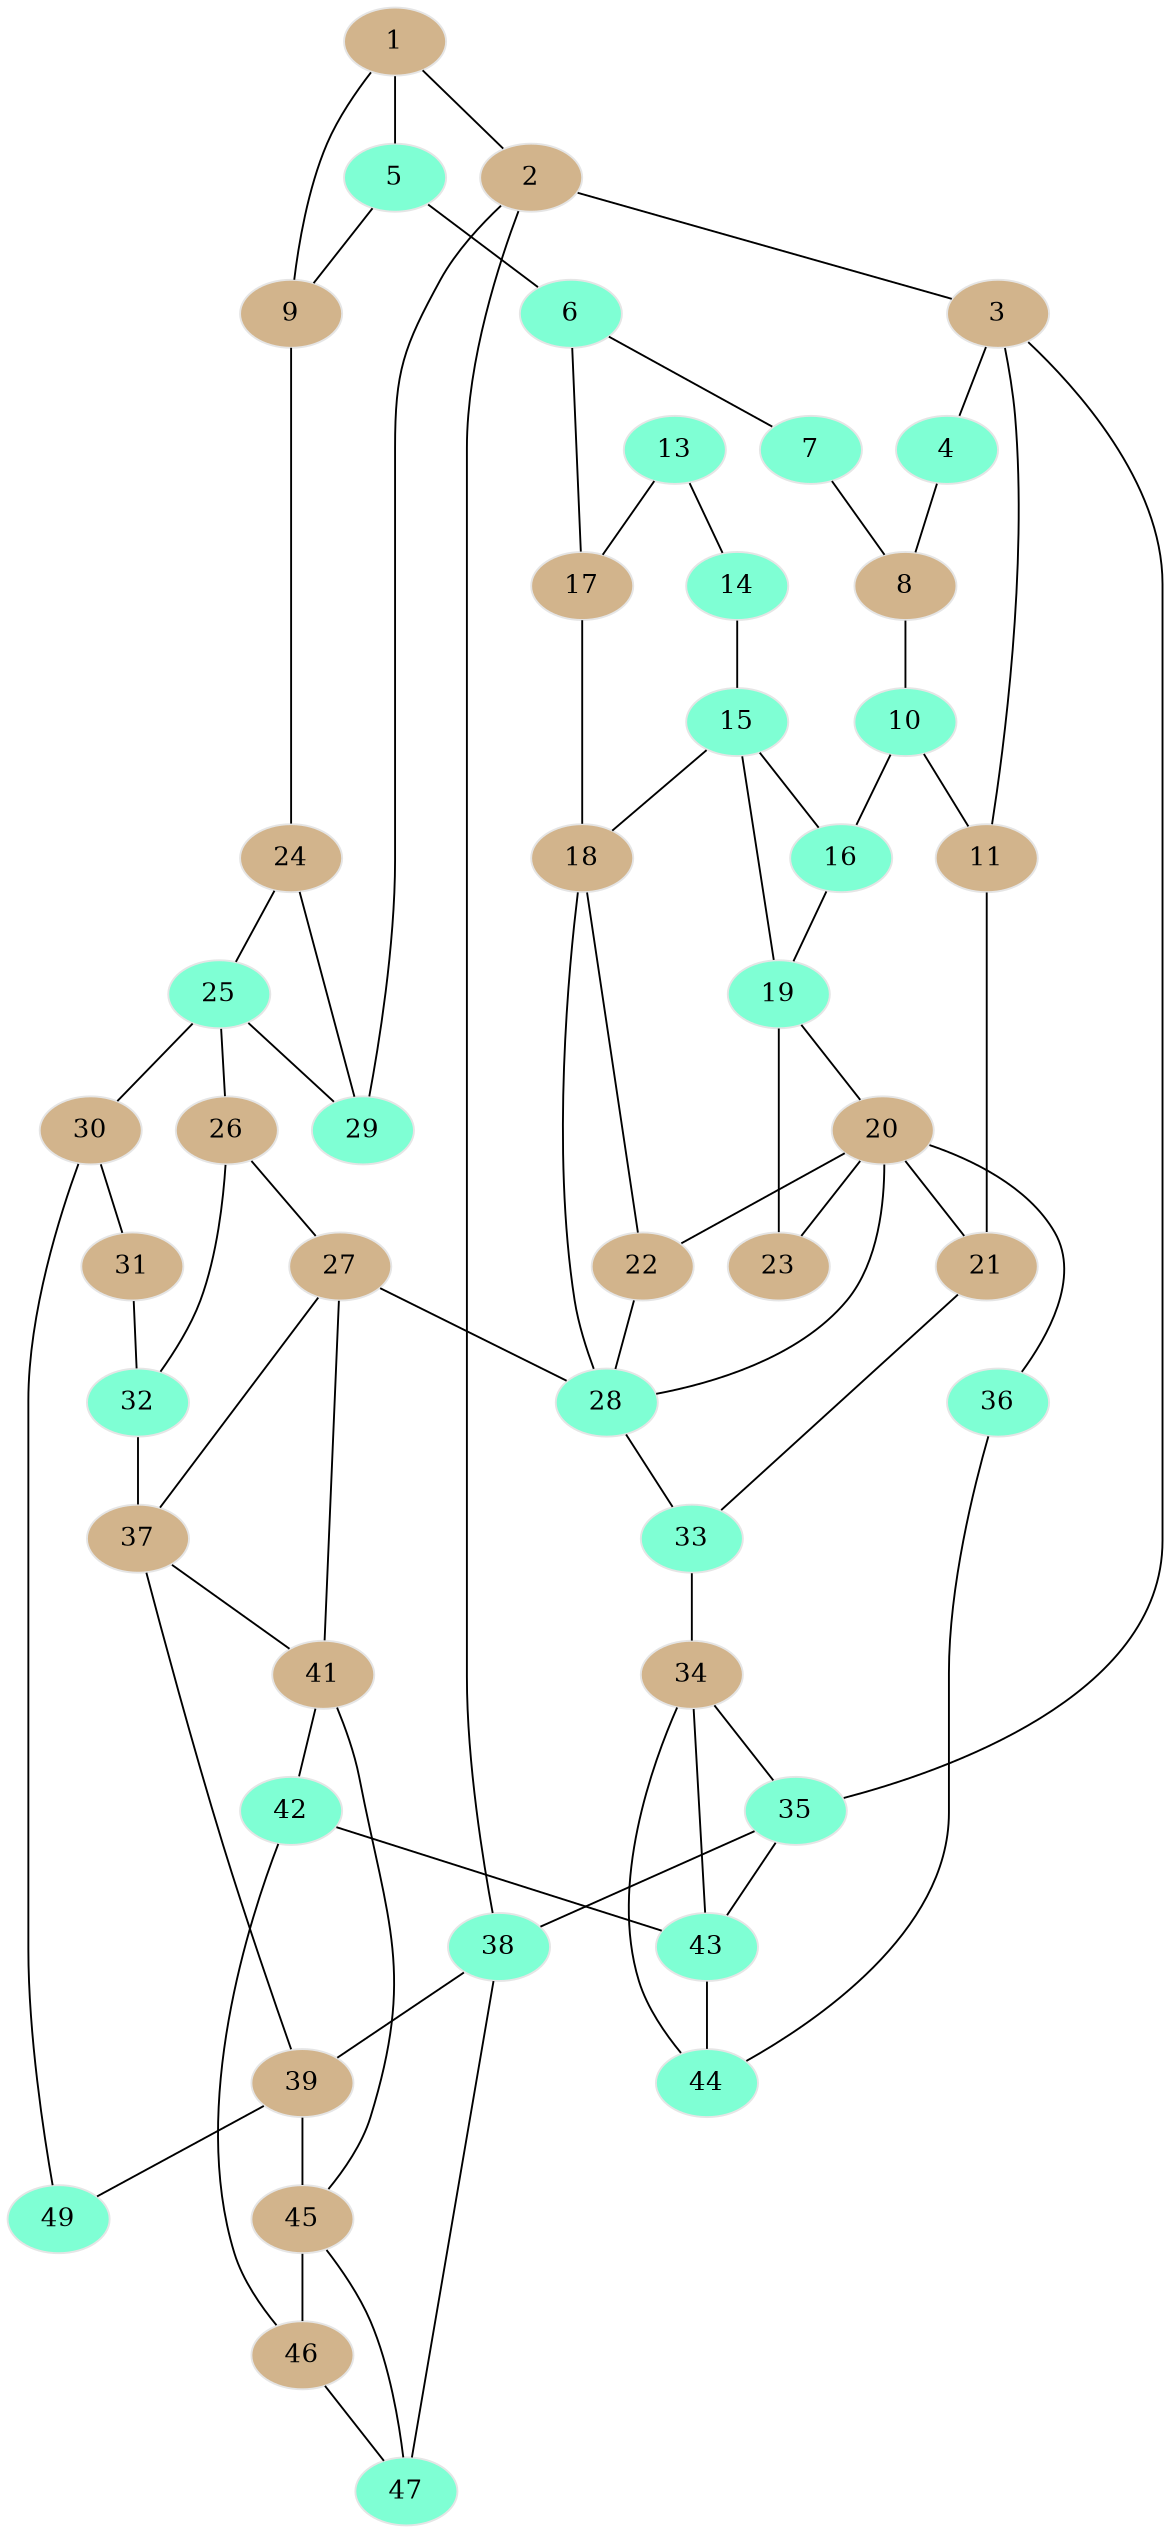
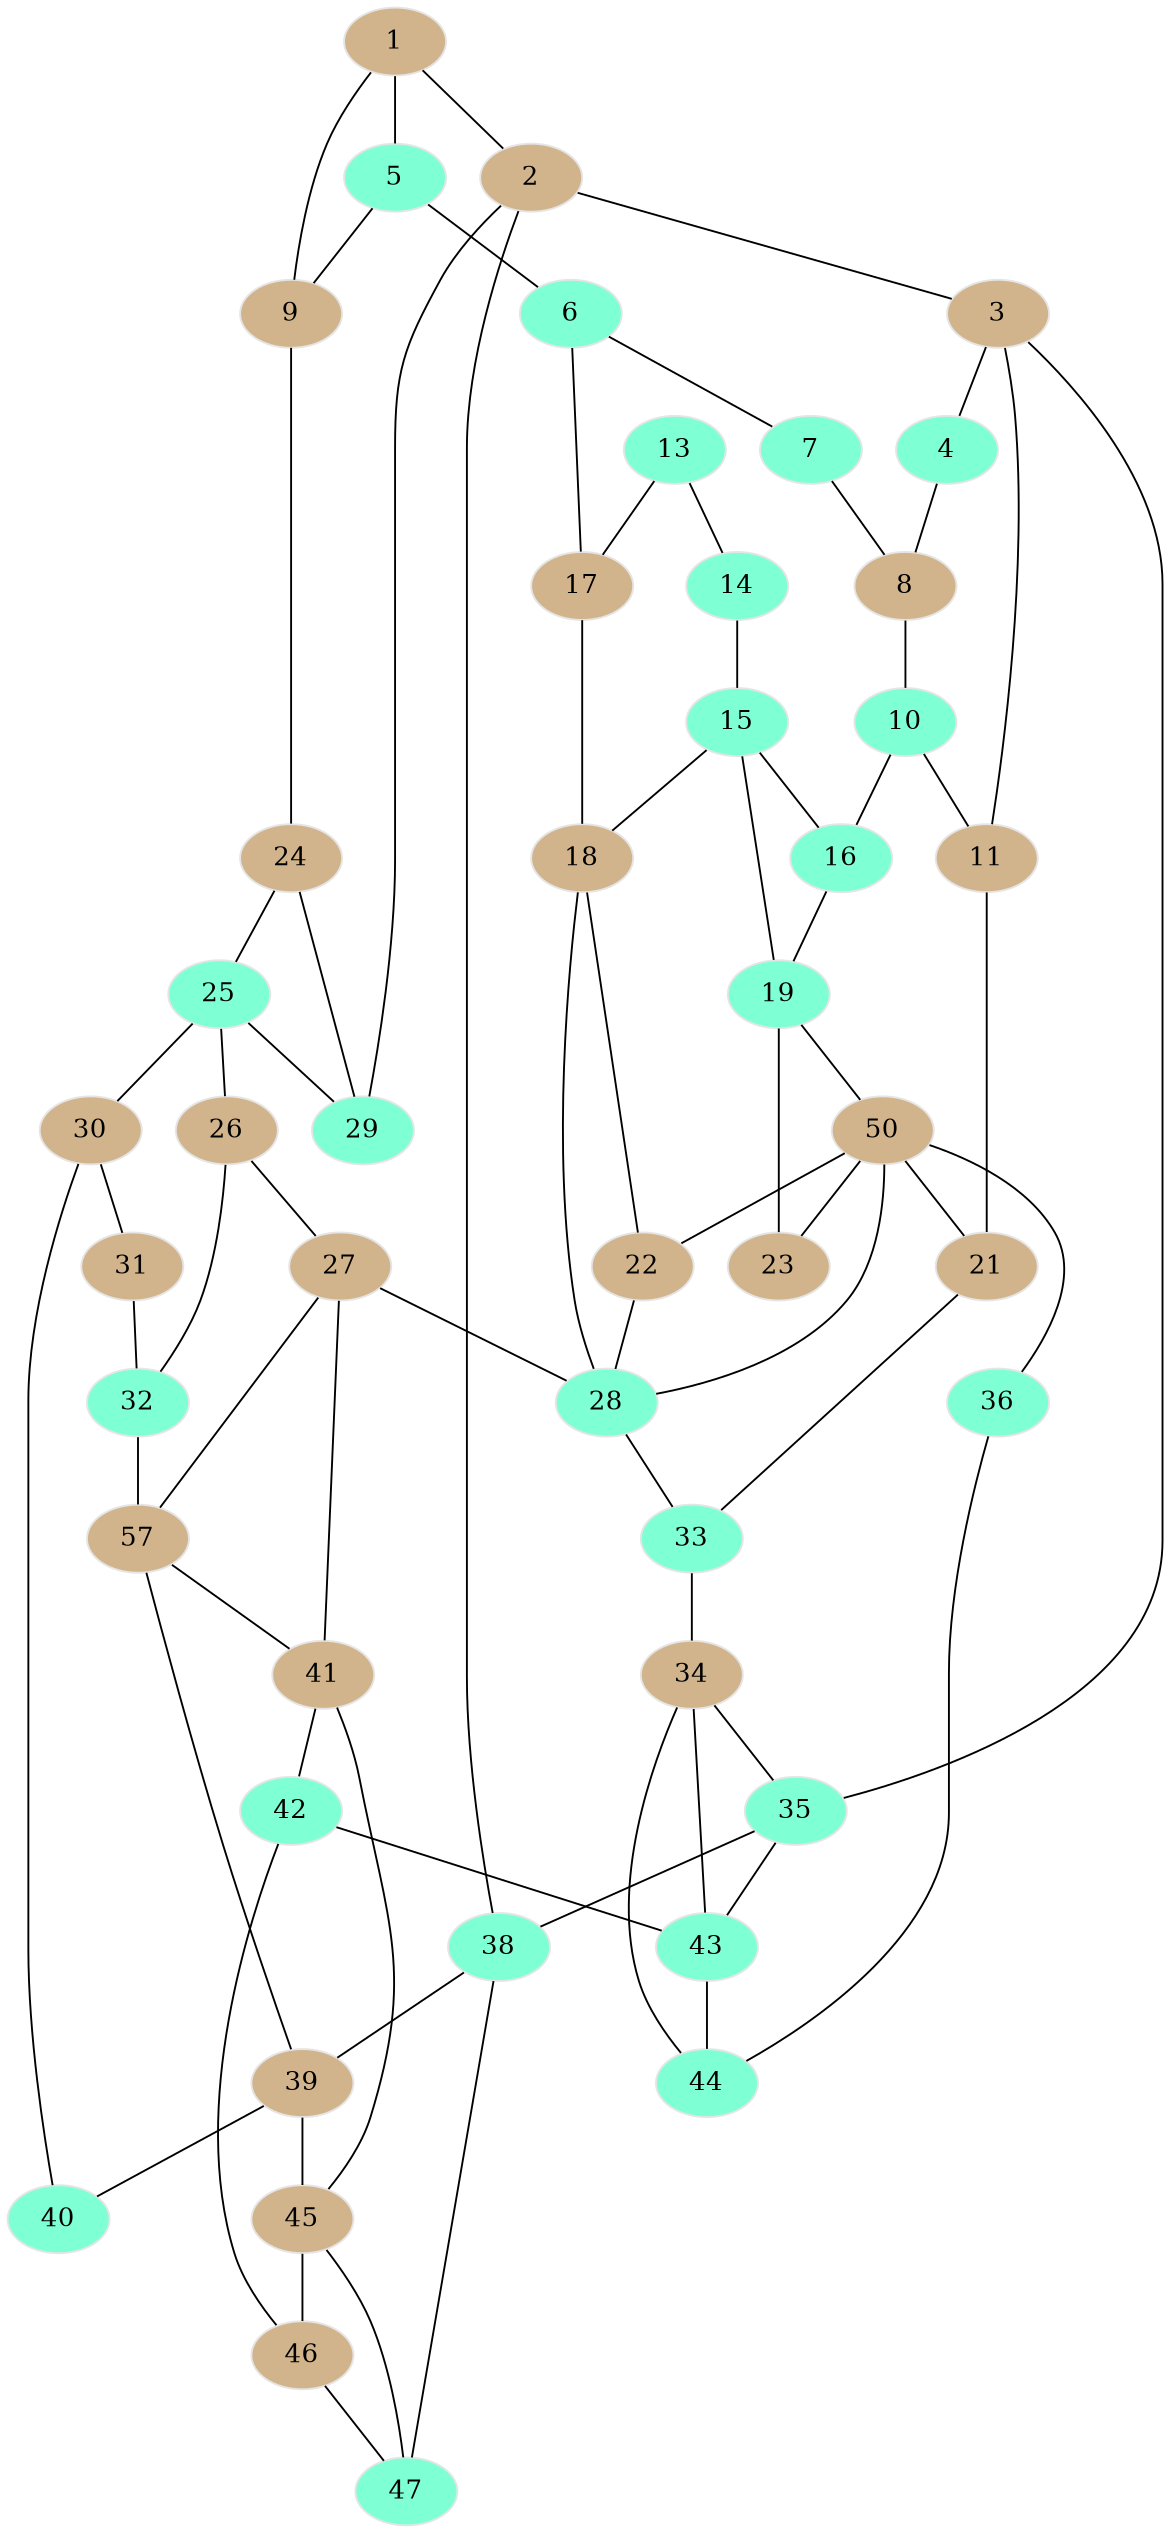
(883, 1130) -> (883, 1130)
(138, 1539) -> (138, 1539)
(59, 2219) -> (59, 2219)
